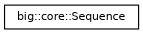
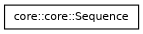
(72, 17) -> (72, 17)
